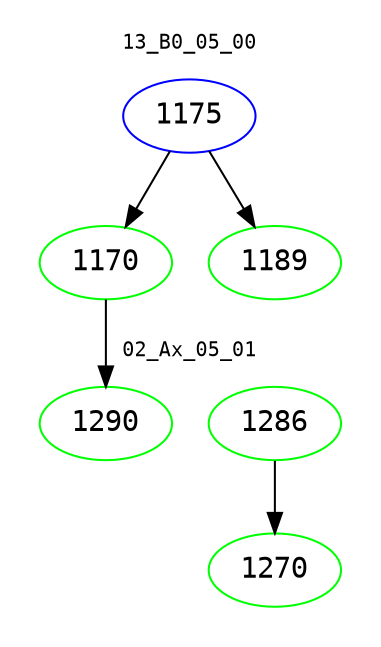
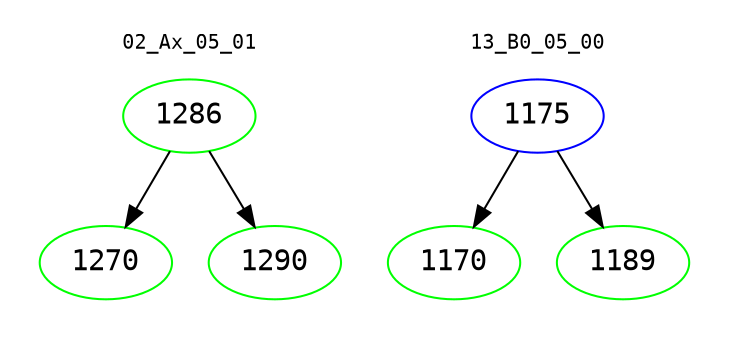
(106, 344) -> (227, 180)
